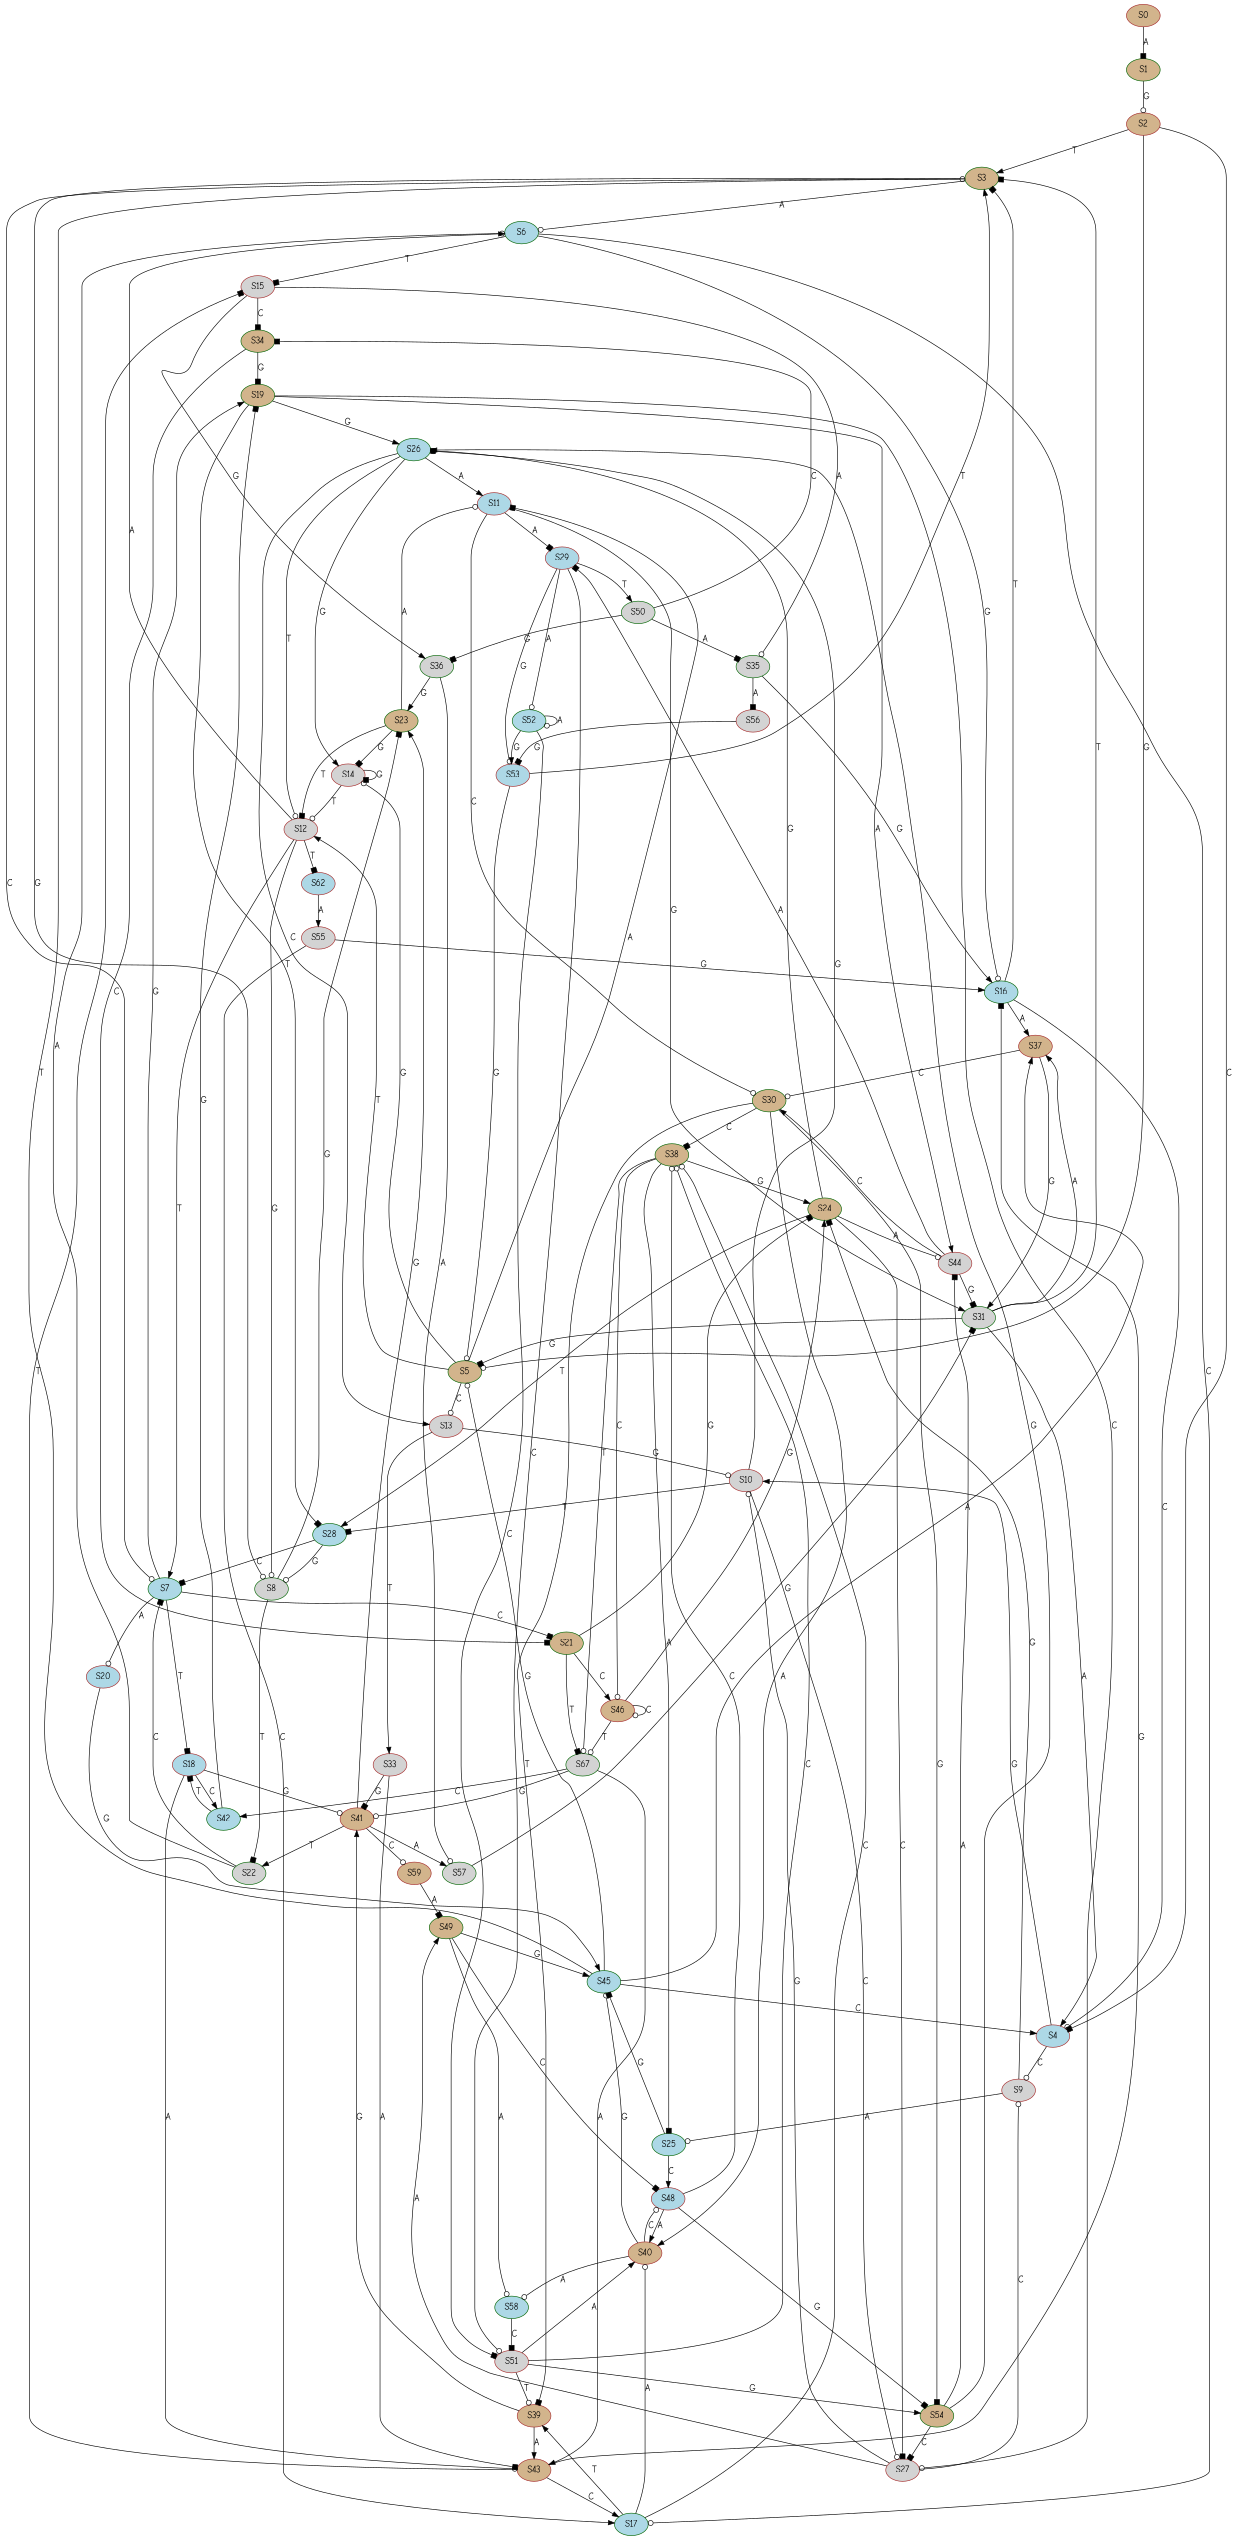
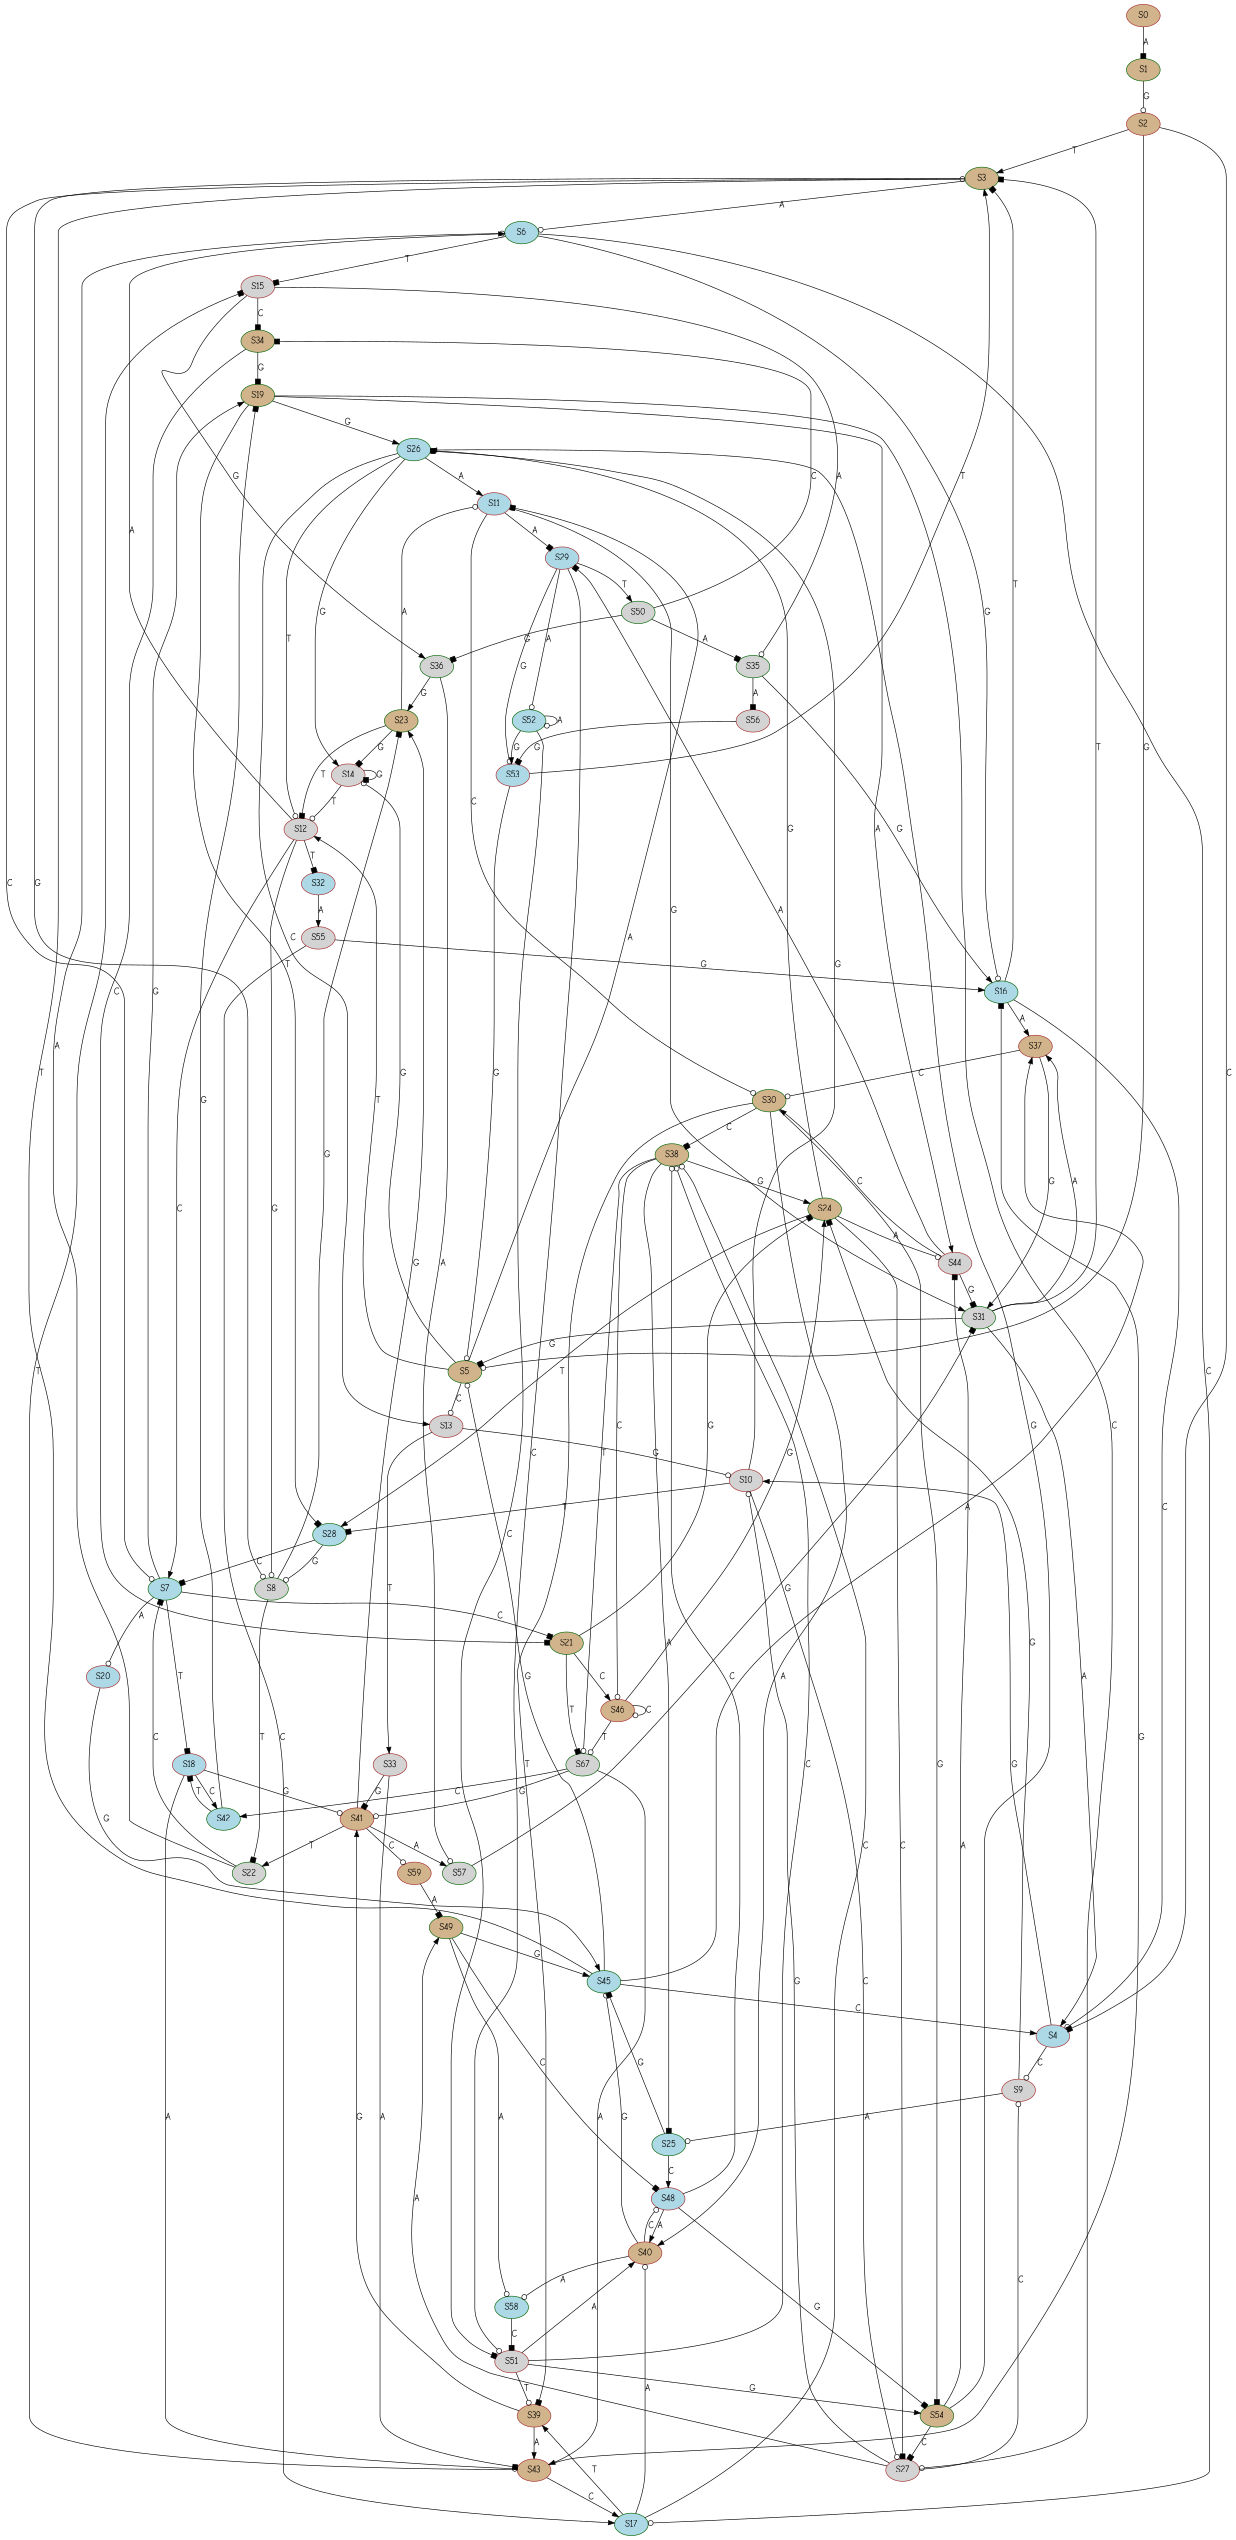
(318, 884) -> (318, 884)
(180, 1209) -> (180, 1209)
